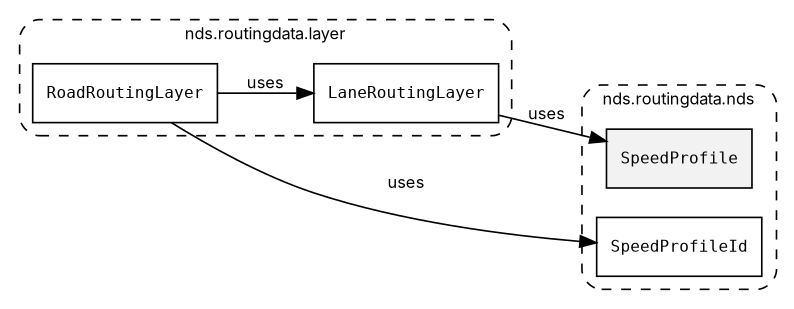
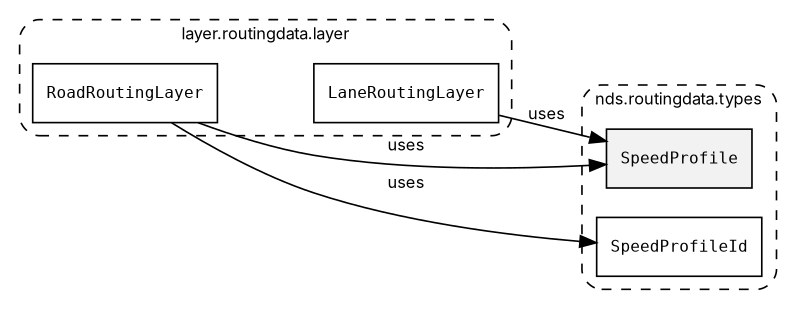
(266, 35) -> (266, 35)
(257, 93) -> (391, 164)
(679, 101) -> (679, 101)
